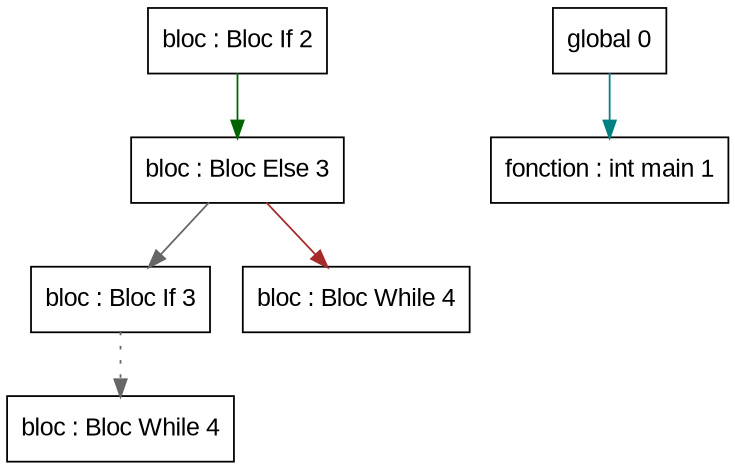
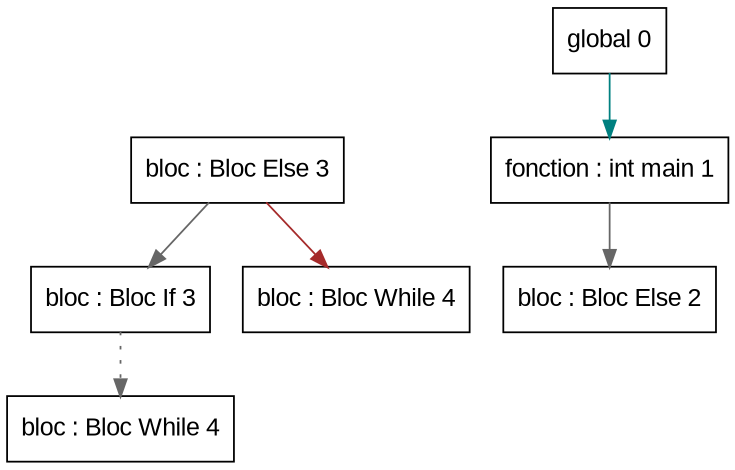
(237, 41) -> none
none -> (610, 300)
